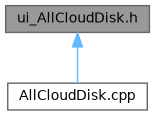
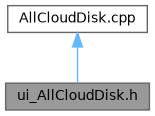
(78, 65) -> (78, 65)
